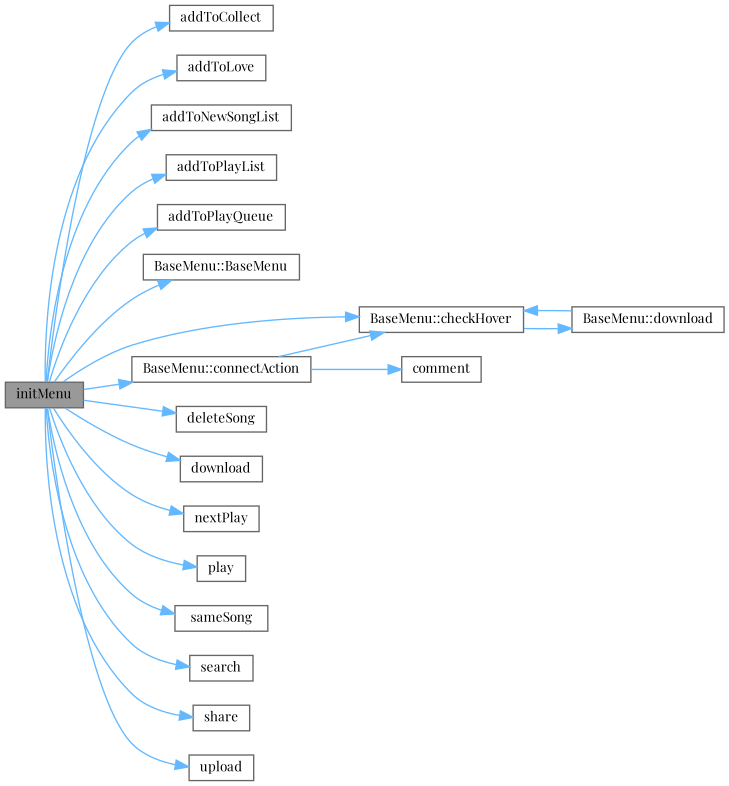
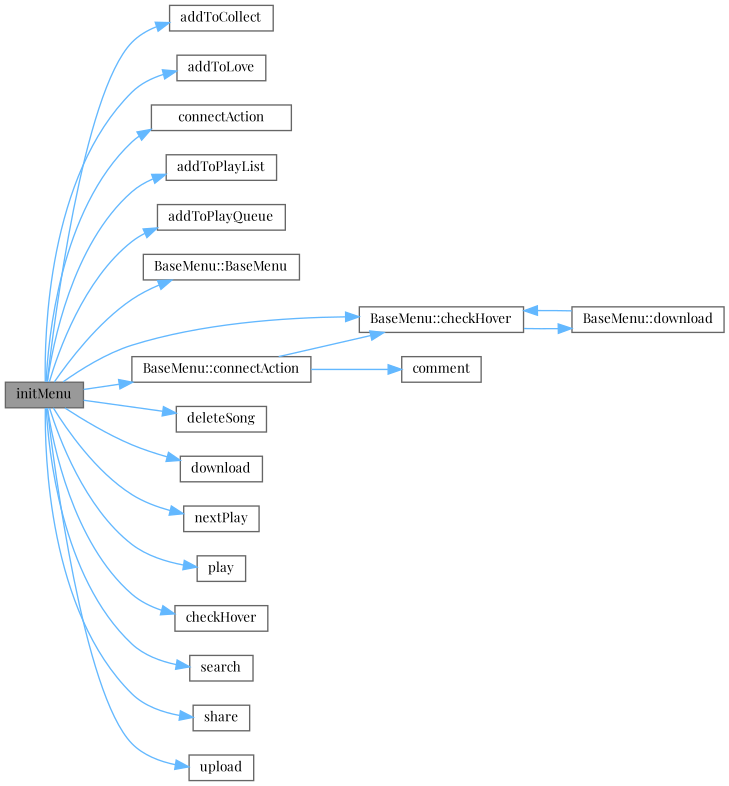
(221, 118) -> (221, 118)
(221, 618) -> (221, 618)
